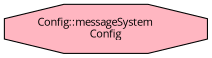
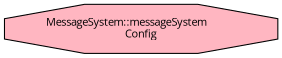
(106, 29) -> (141, 29)
